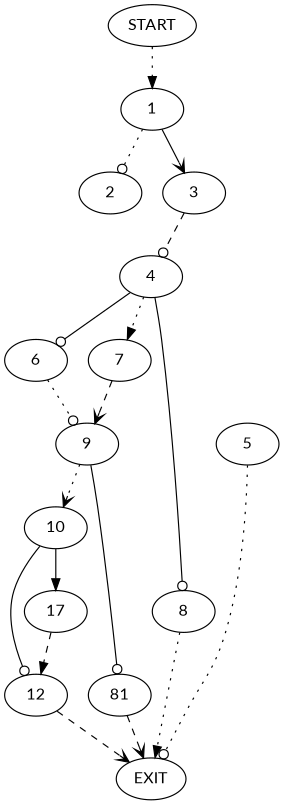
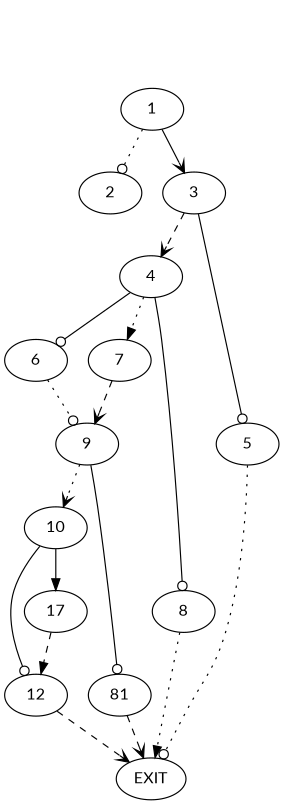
(152, 26) -> none
(175, 230) -> (175, 230)
none -> (220, 314)
